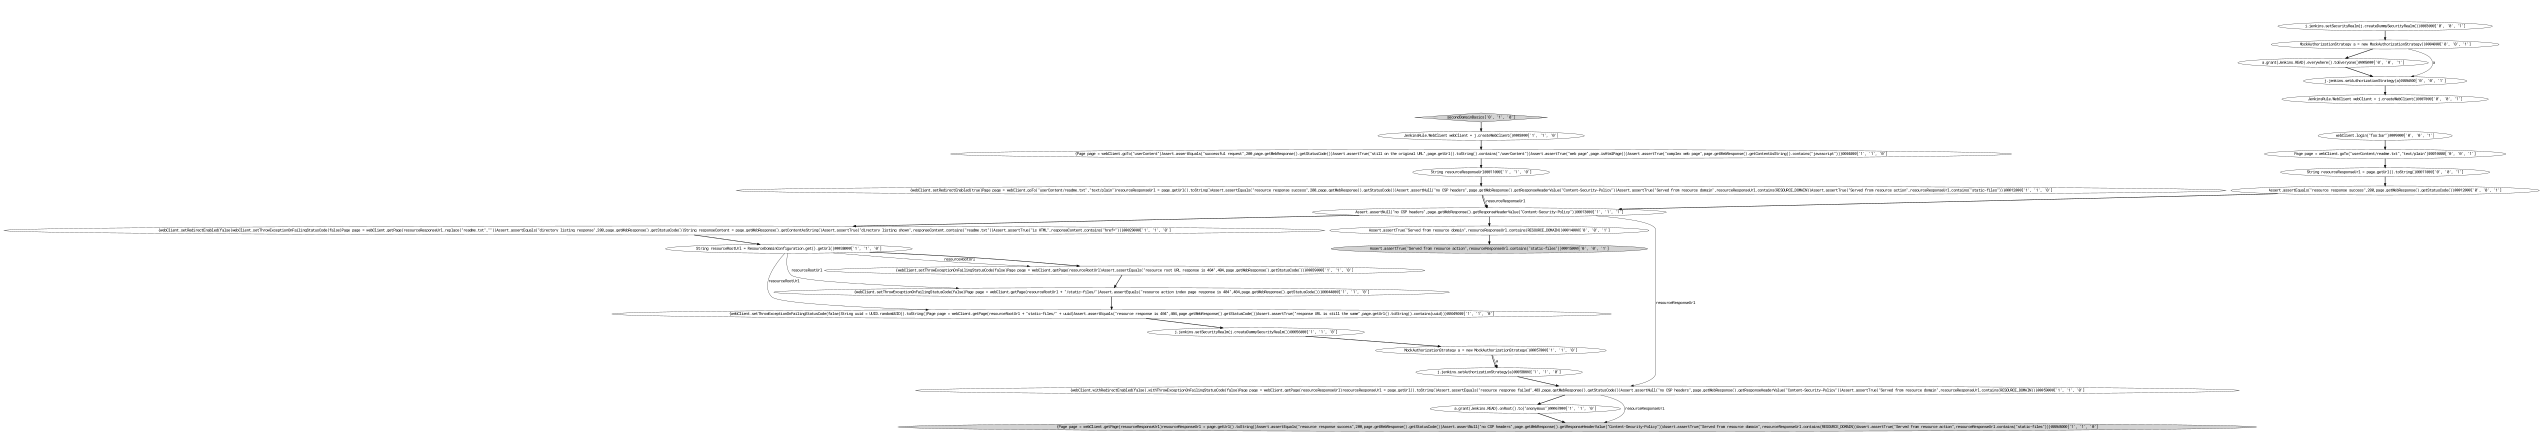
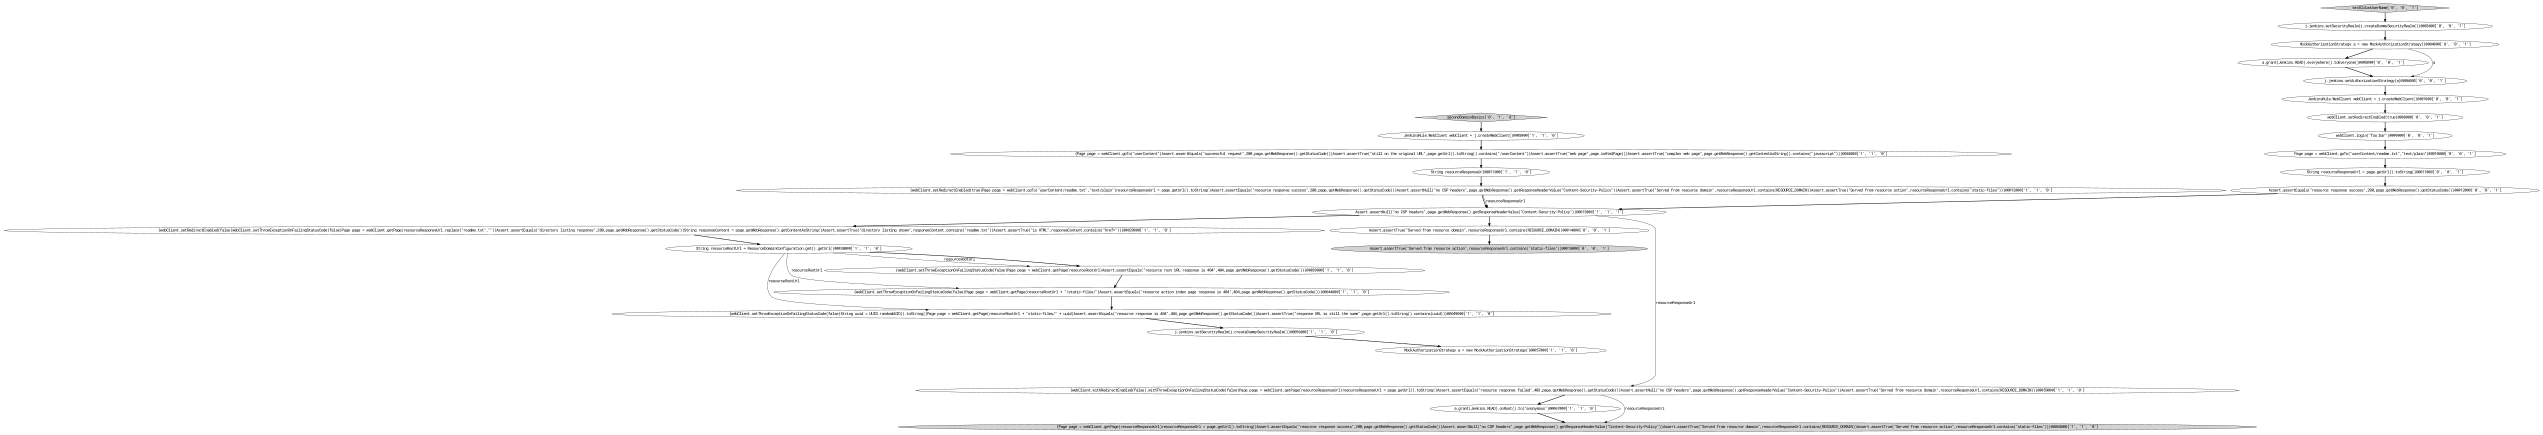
none -> (2385, 8)
none -> (2385, 118)
(1499, 372) -> none
